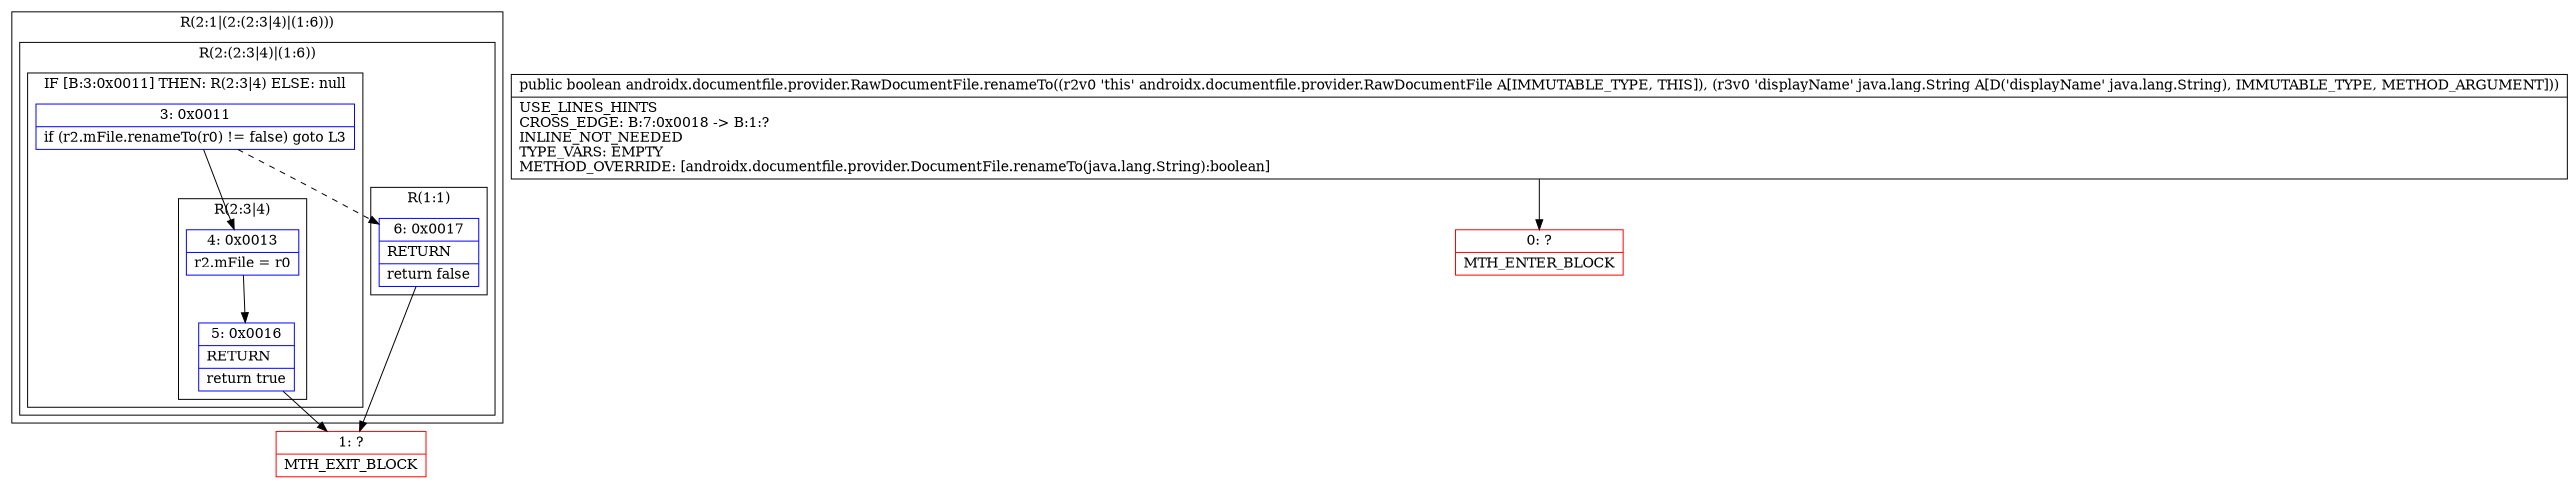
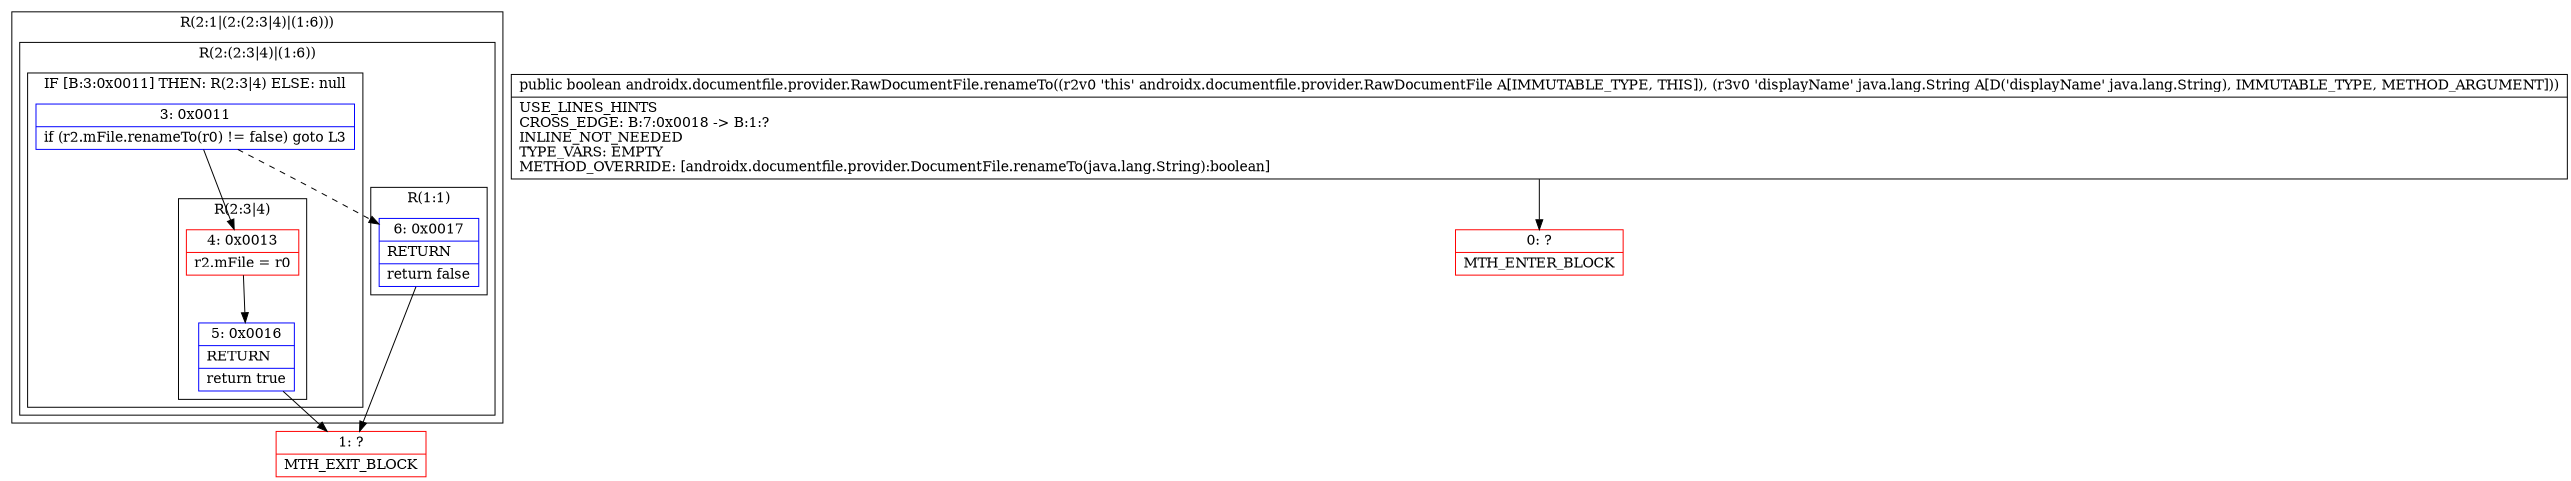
(243, 252) -> (243, 252)
